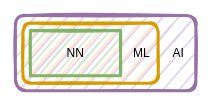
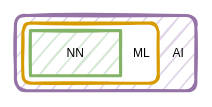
(150, 53) -> (150, 53)
